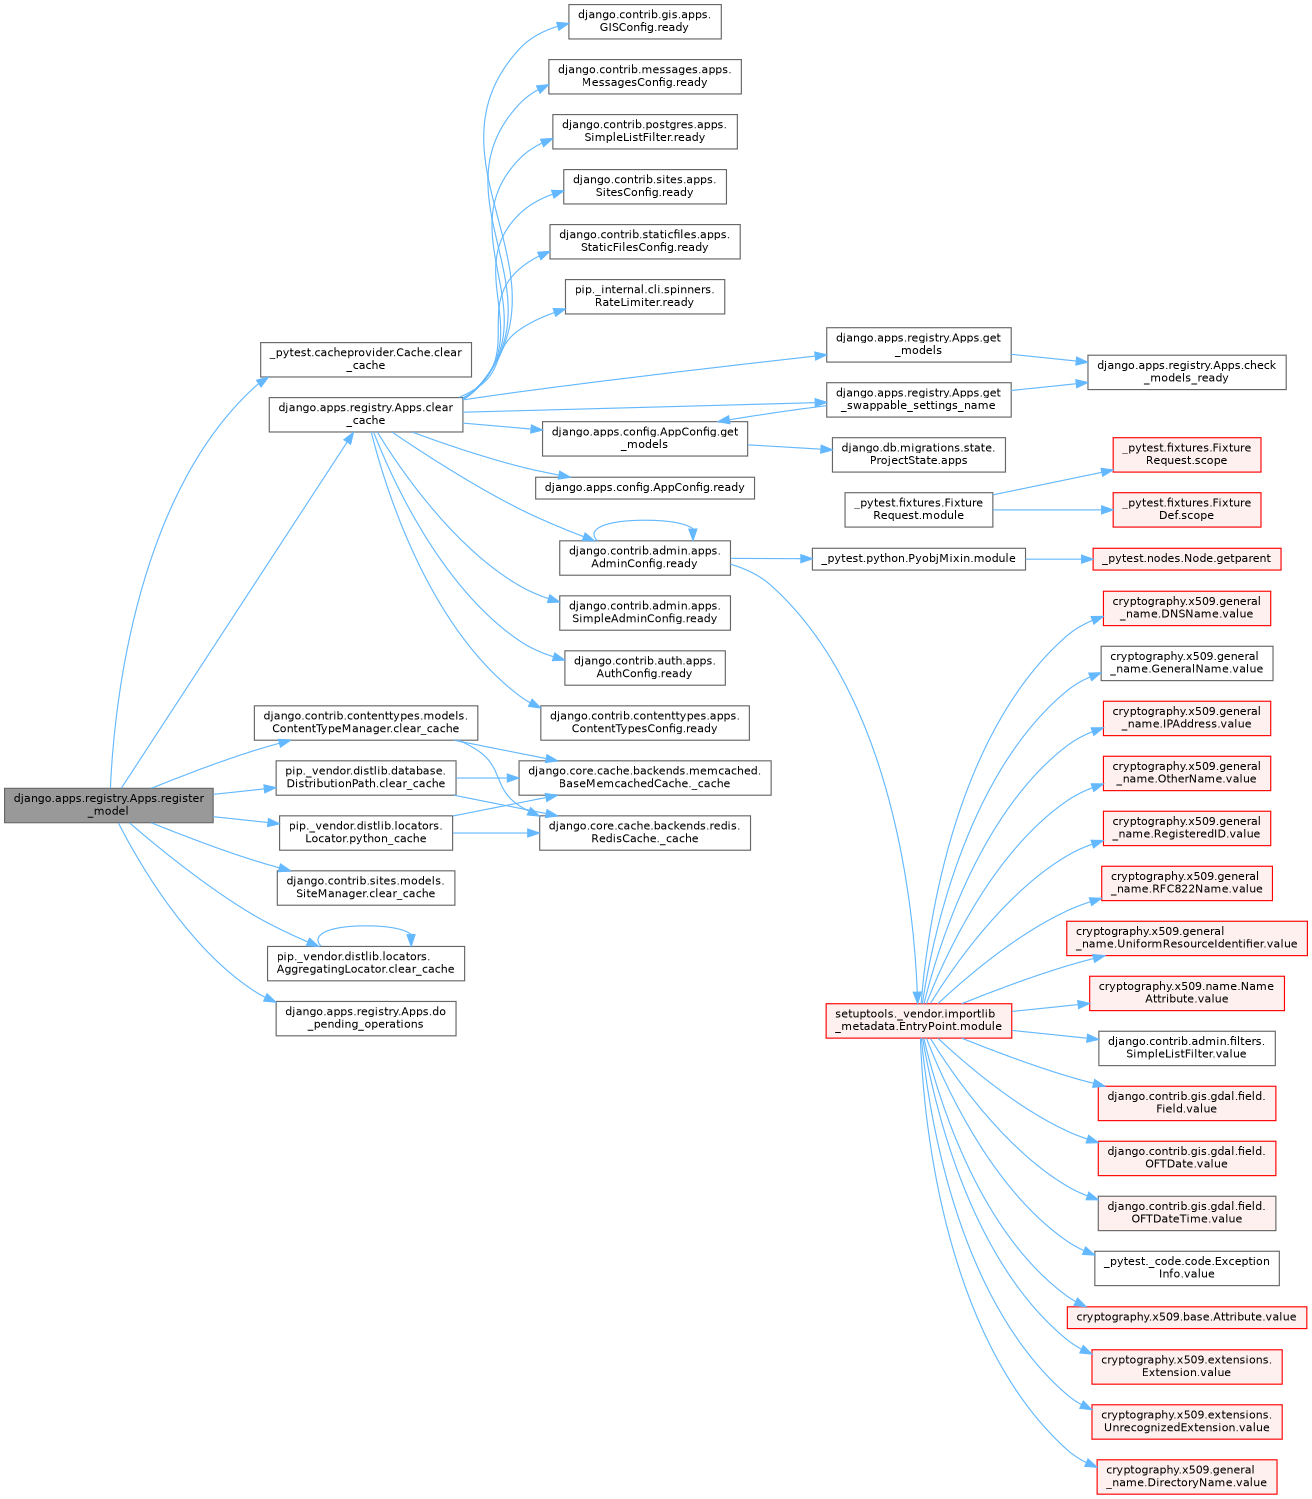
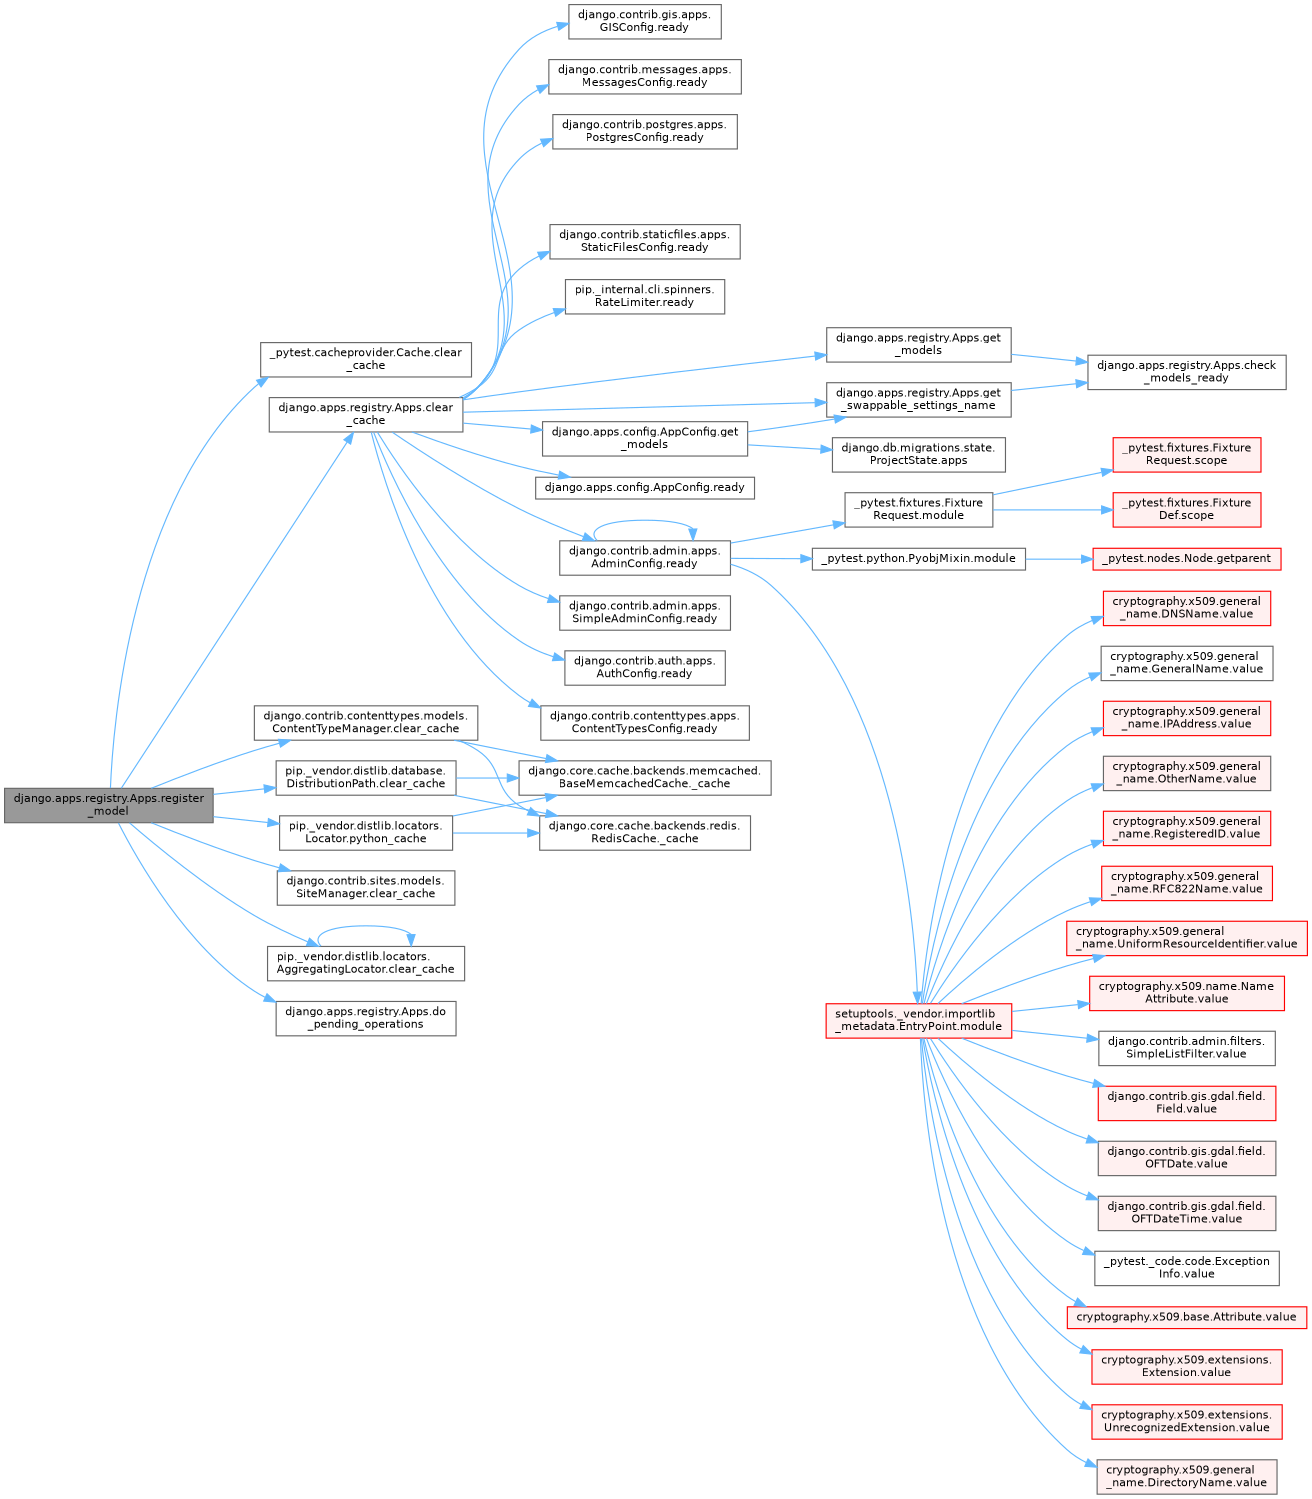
(645, 132) -> (645, 132)
(645, 187) -> none
(778, 412) -> (791, 426)
none -> (782, 534)
(1187, 773) -> (1187, 773)
(1187, 1158) -> (1187, 1158)
(1187, 1477) -> (1187, 1477)
